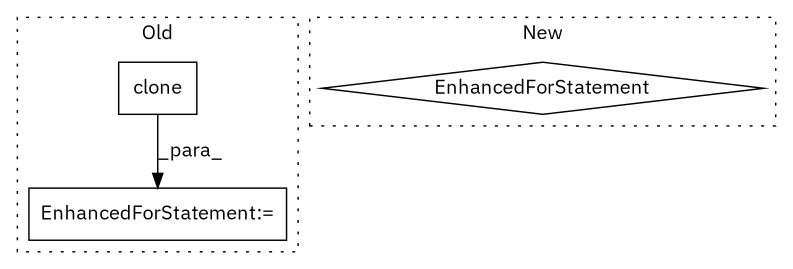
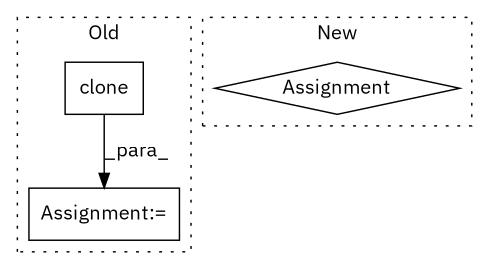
(543, 88) -> (337, 88)
(158, 214) -> (104, 214)
